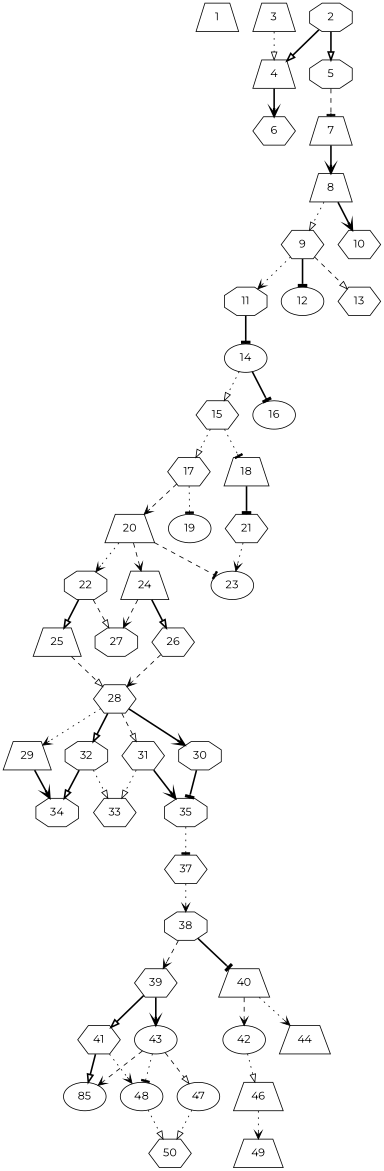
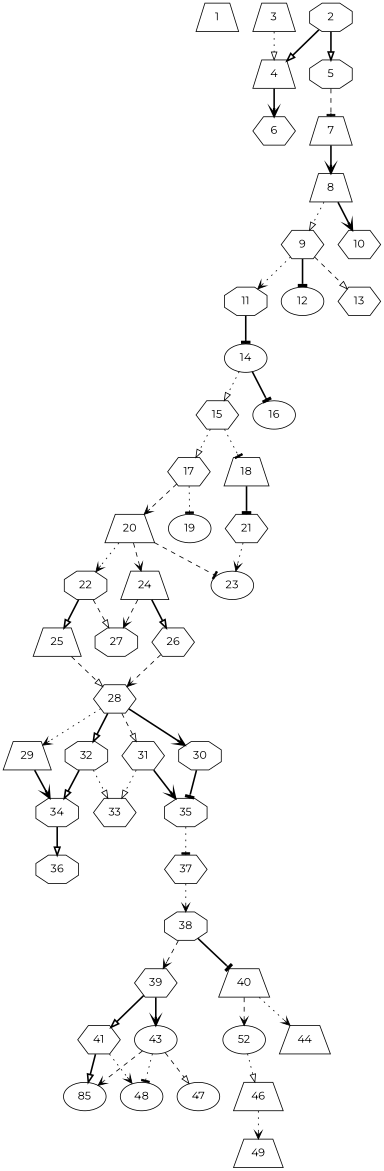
none -> (57, 869)
(244, 1040) -> (244, 1040)
(170, 1153) -> none
